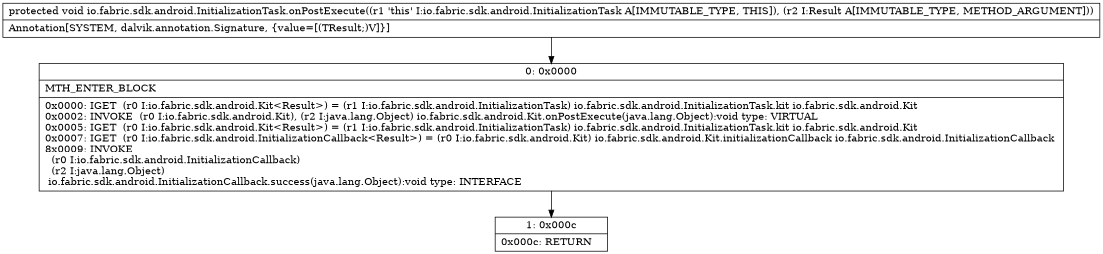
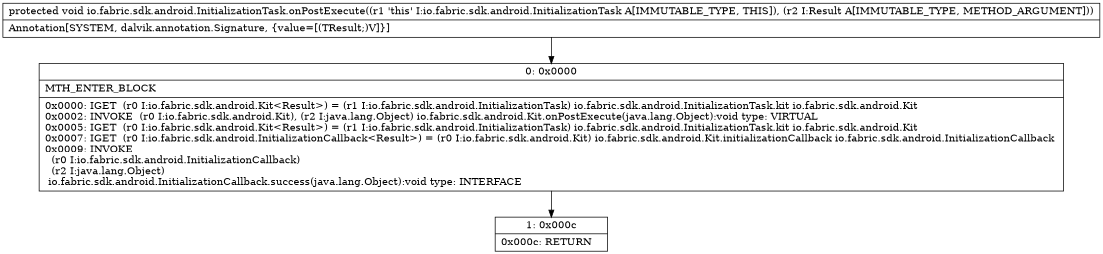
(92, 149) -> (92, 149)
